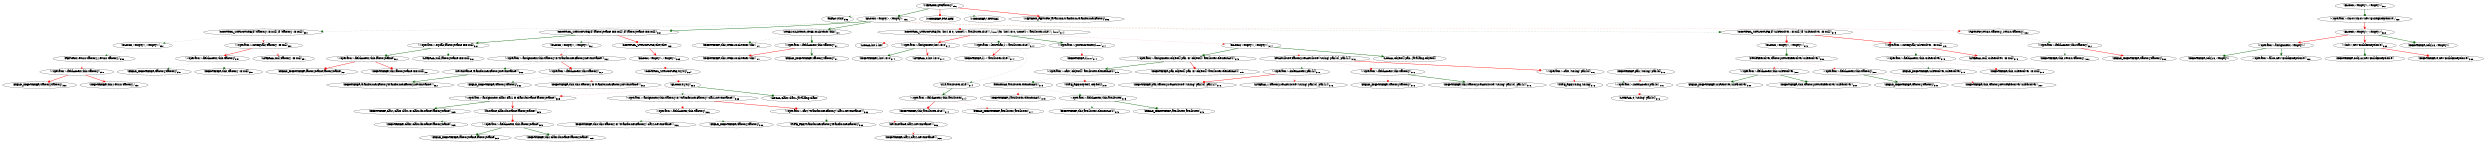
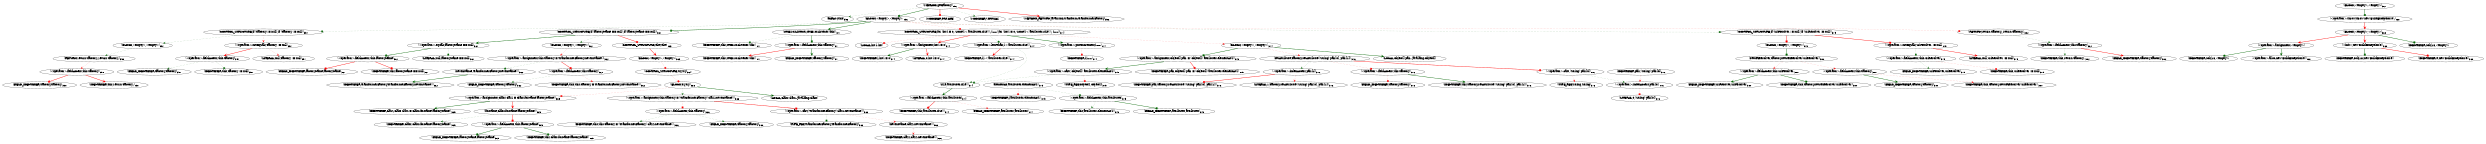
(1051, 78) -> (1015, 78)
(735, 91) -> (735, 91)
